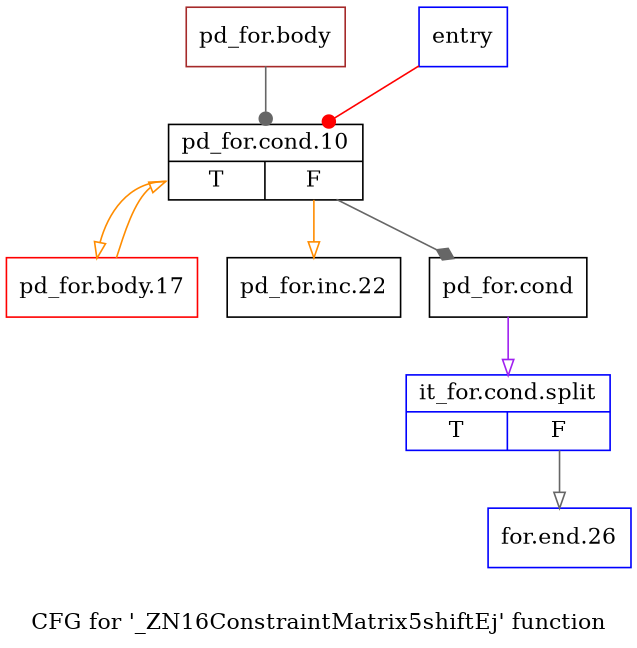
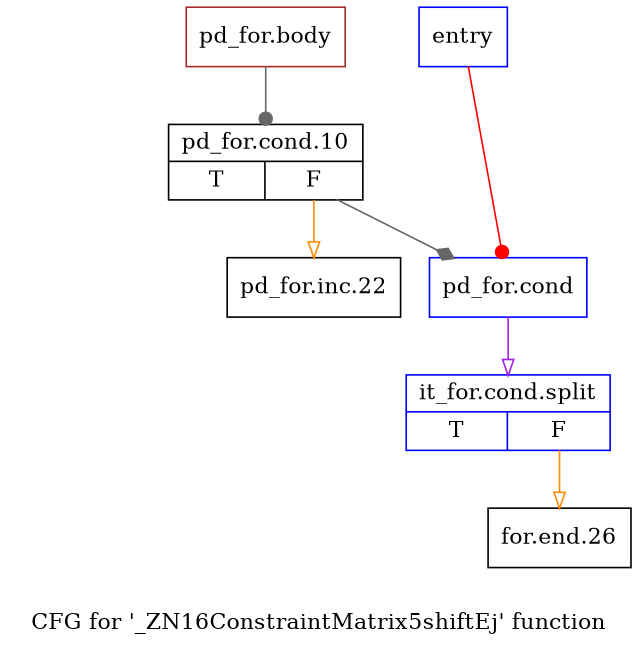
(377, 92) -> (485, 156)
(102, 287) -> none
(508, 287) -> (508, 287)
(560, 471) -> (560, 471)
(560, 538) -> (560, 538)
